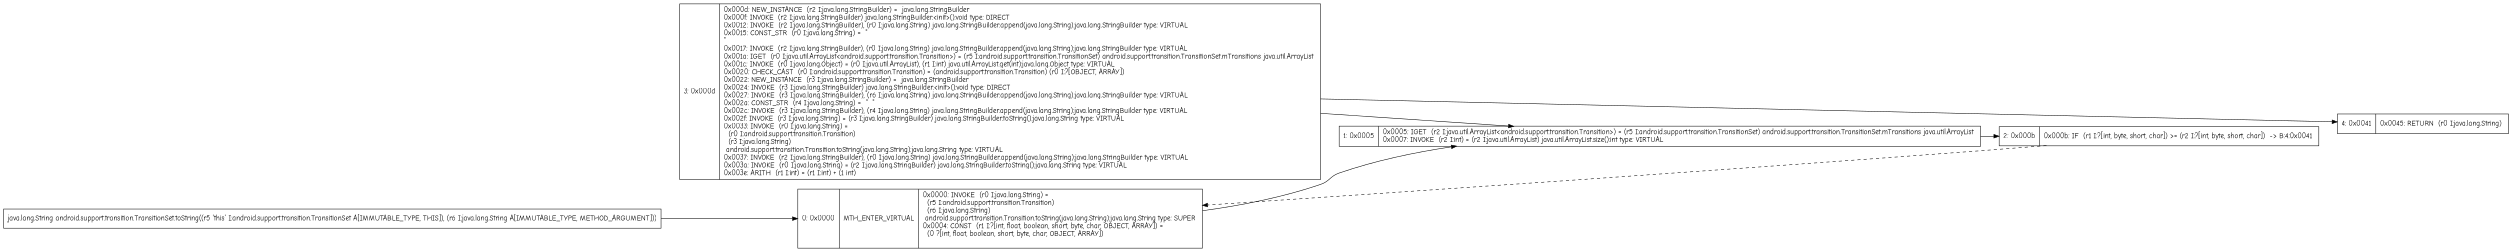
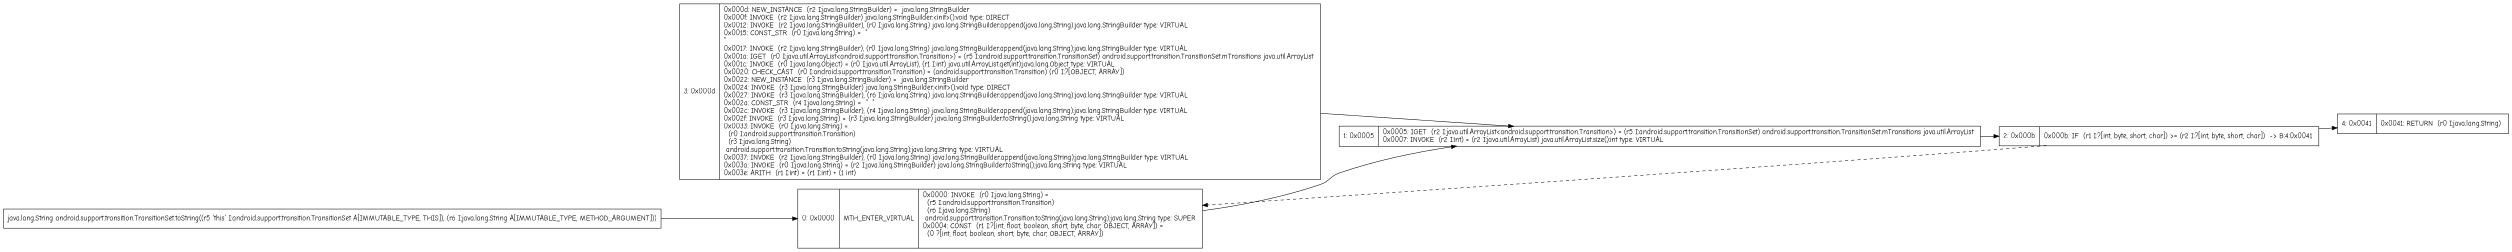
(1826, 110) -> (2325, 128)
(2442, 124) -> (2442, 124)
